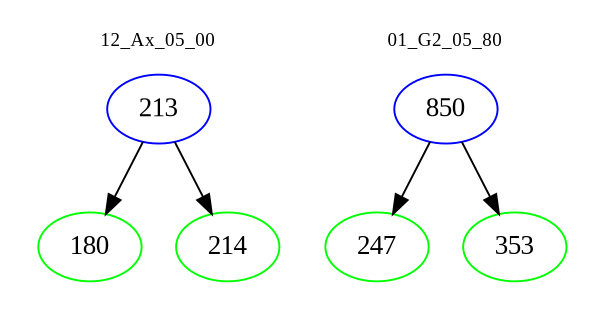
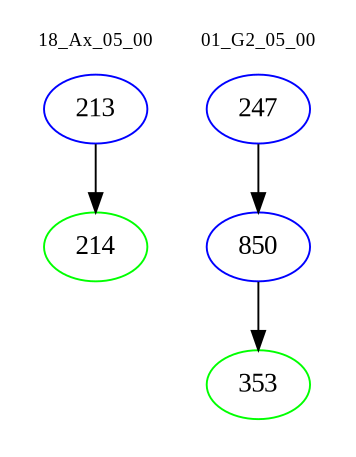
(159, 41) -> (97, 41)
(446, 41) -> (259, 41)
(416, 169) -> (258, 169)
(90, 247) -> none
(377, 247) -> (258, 109)
